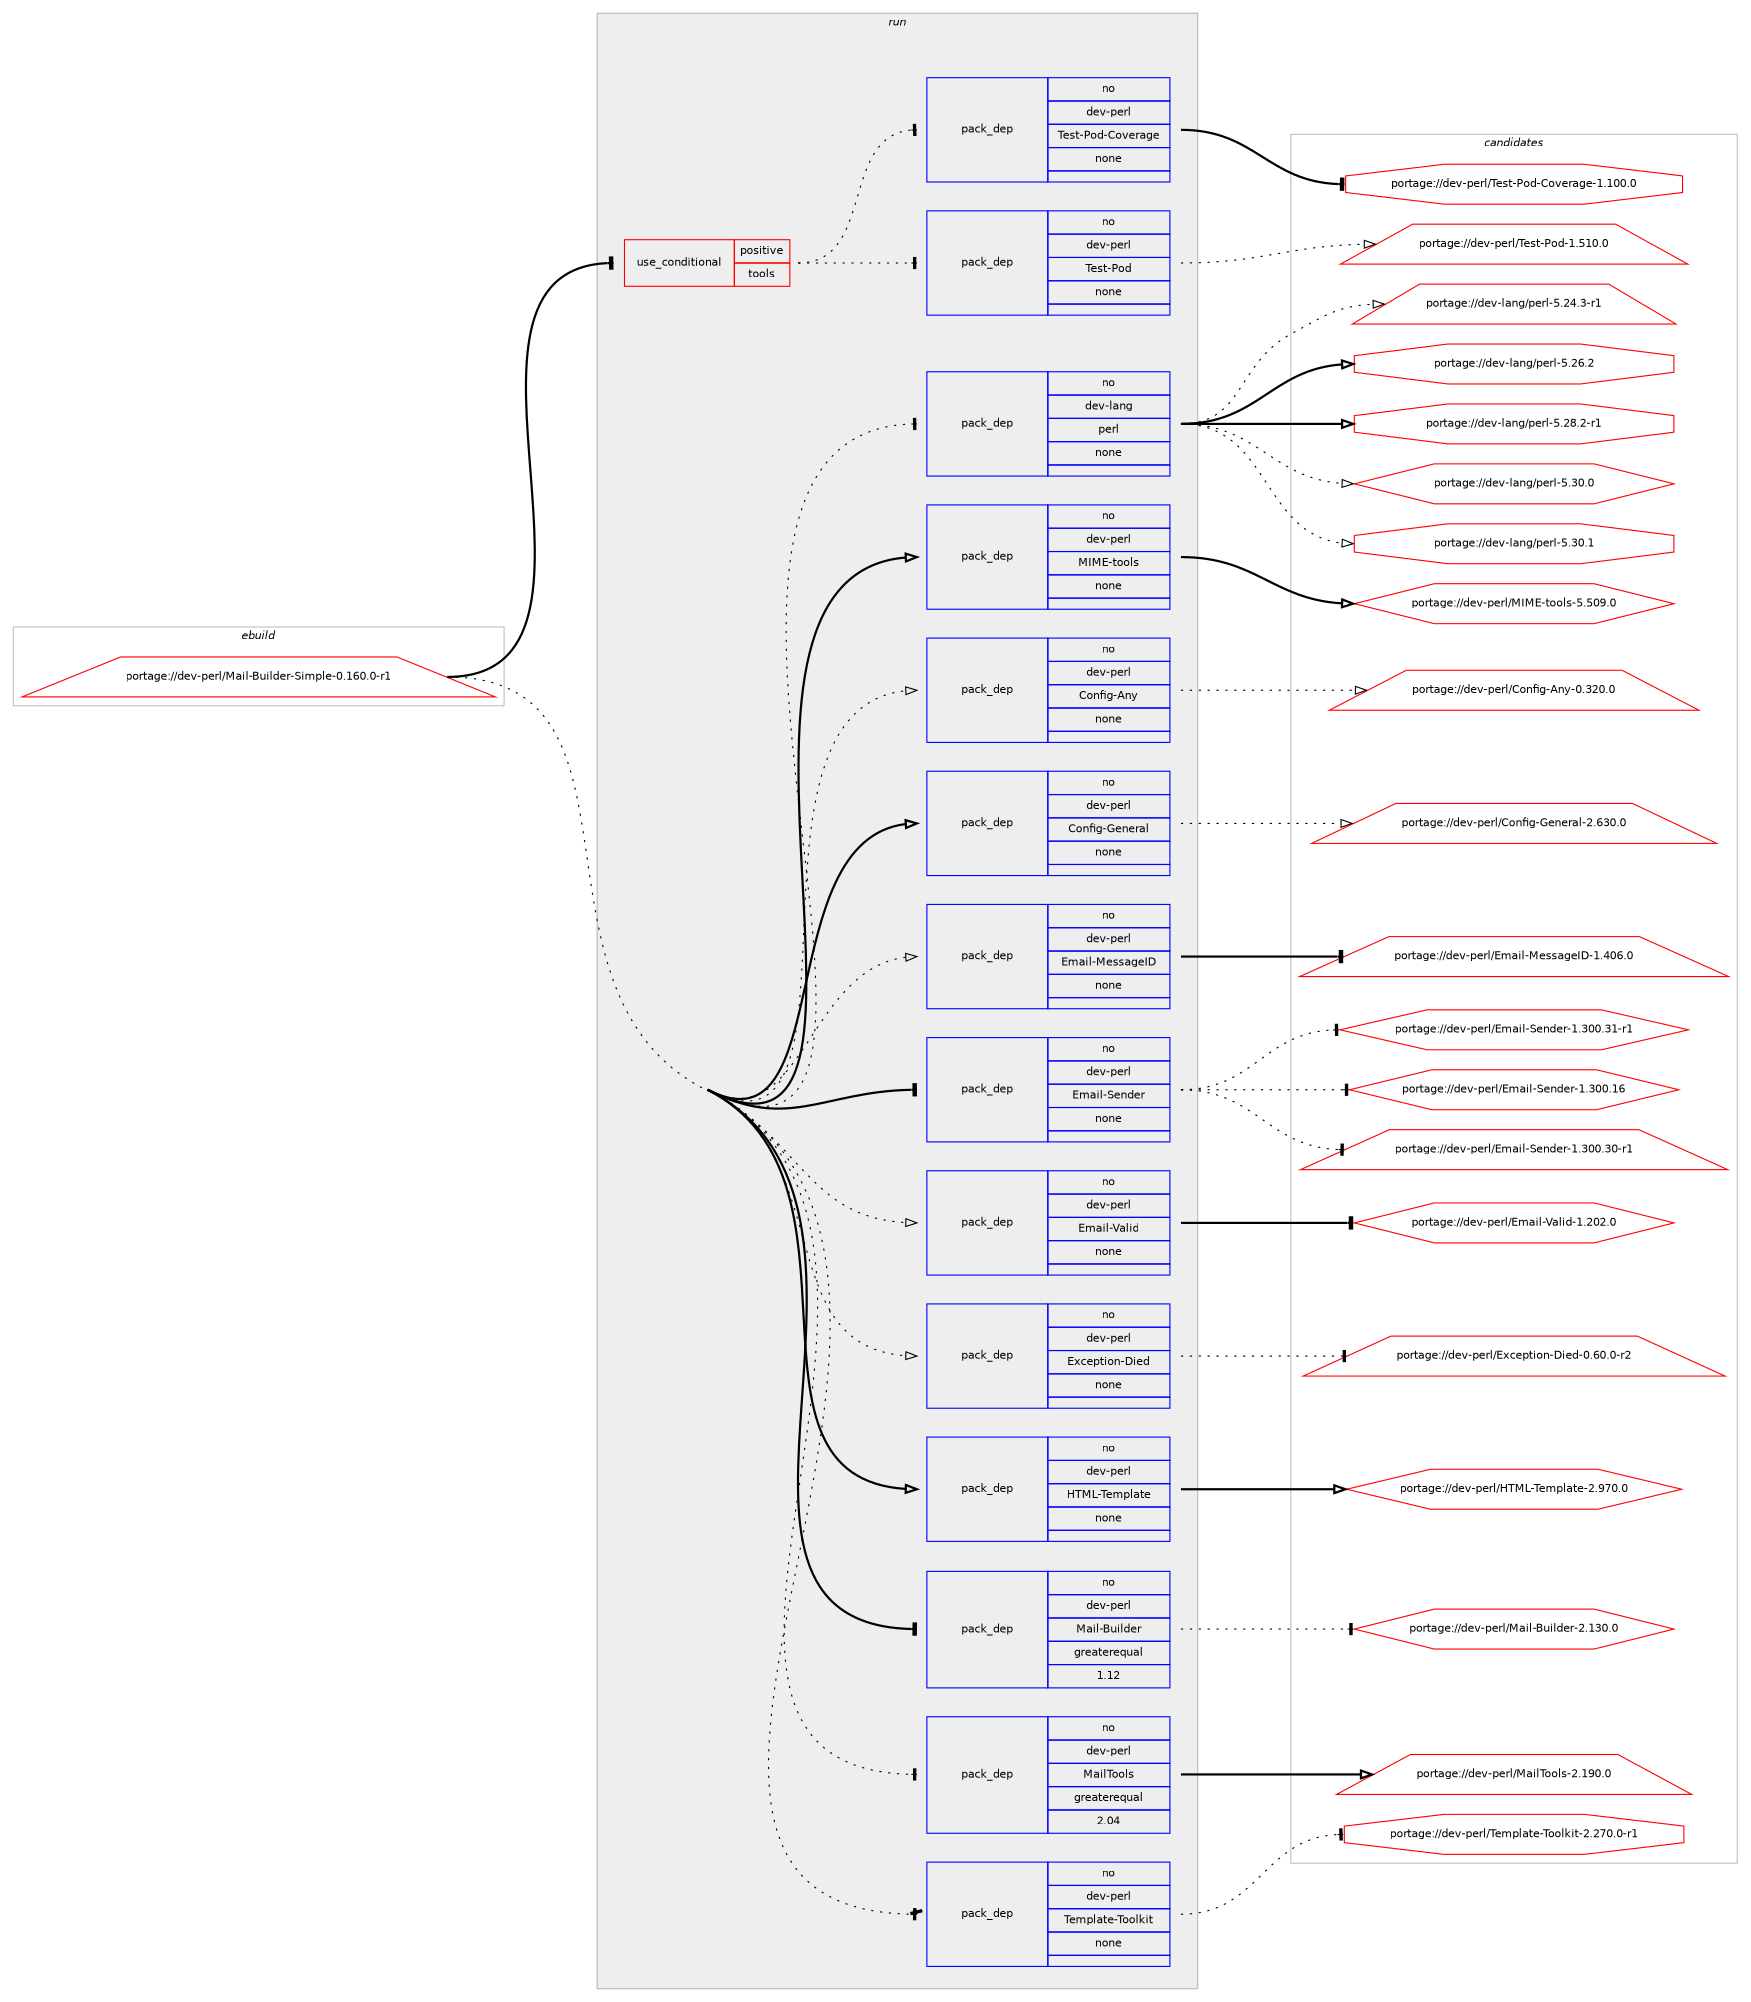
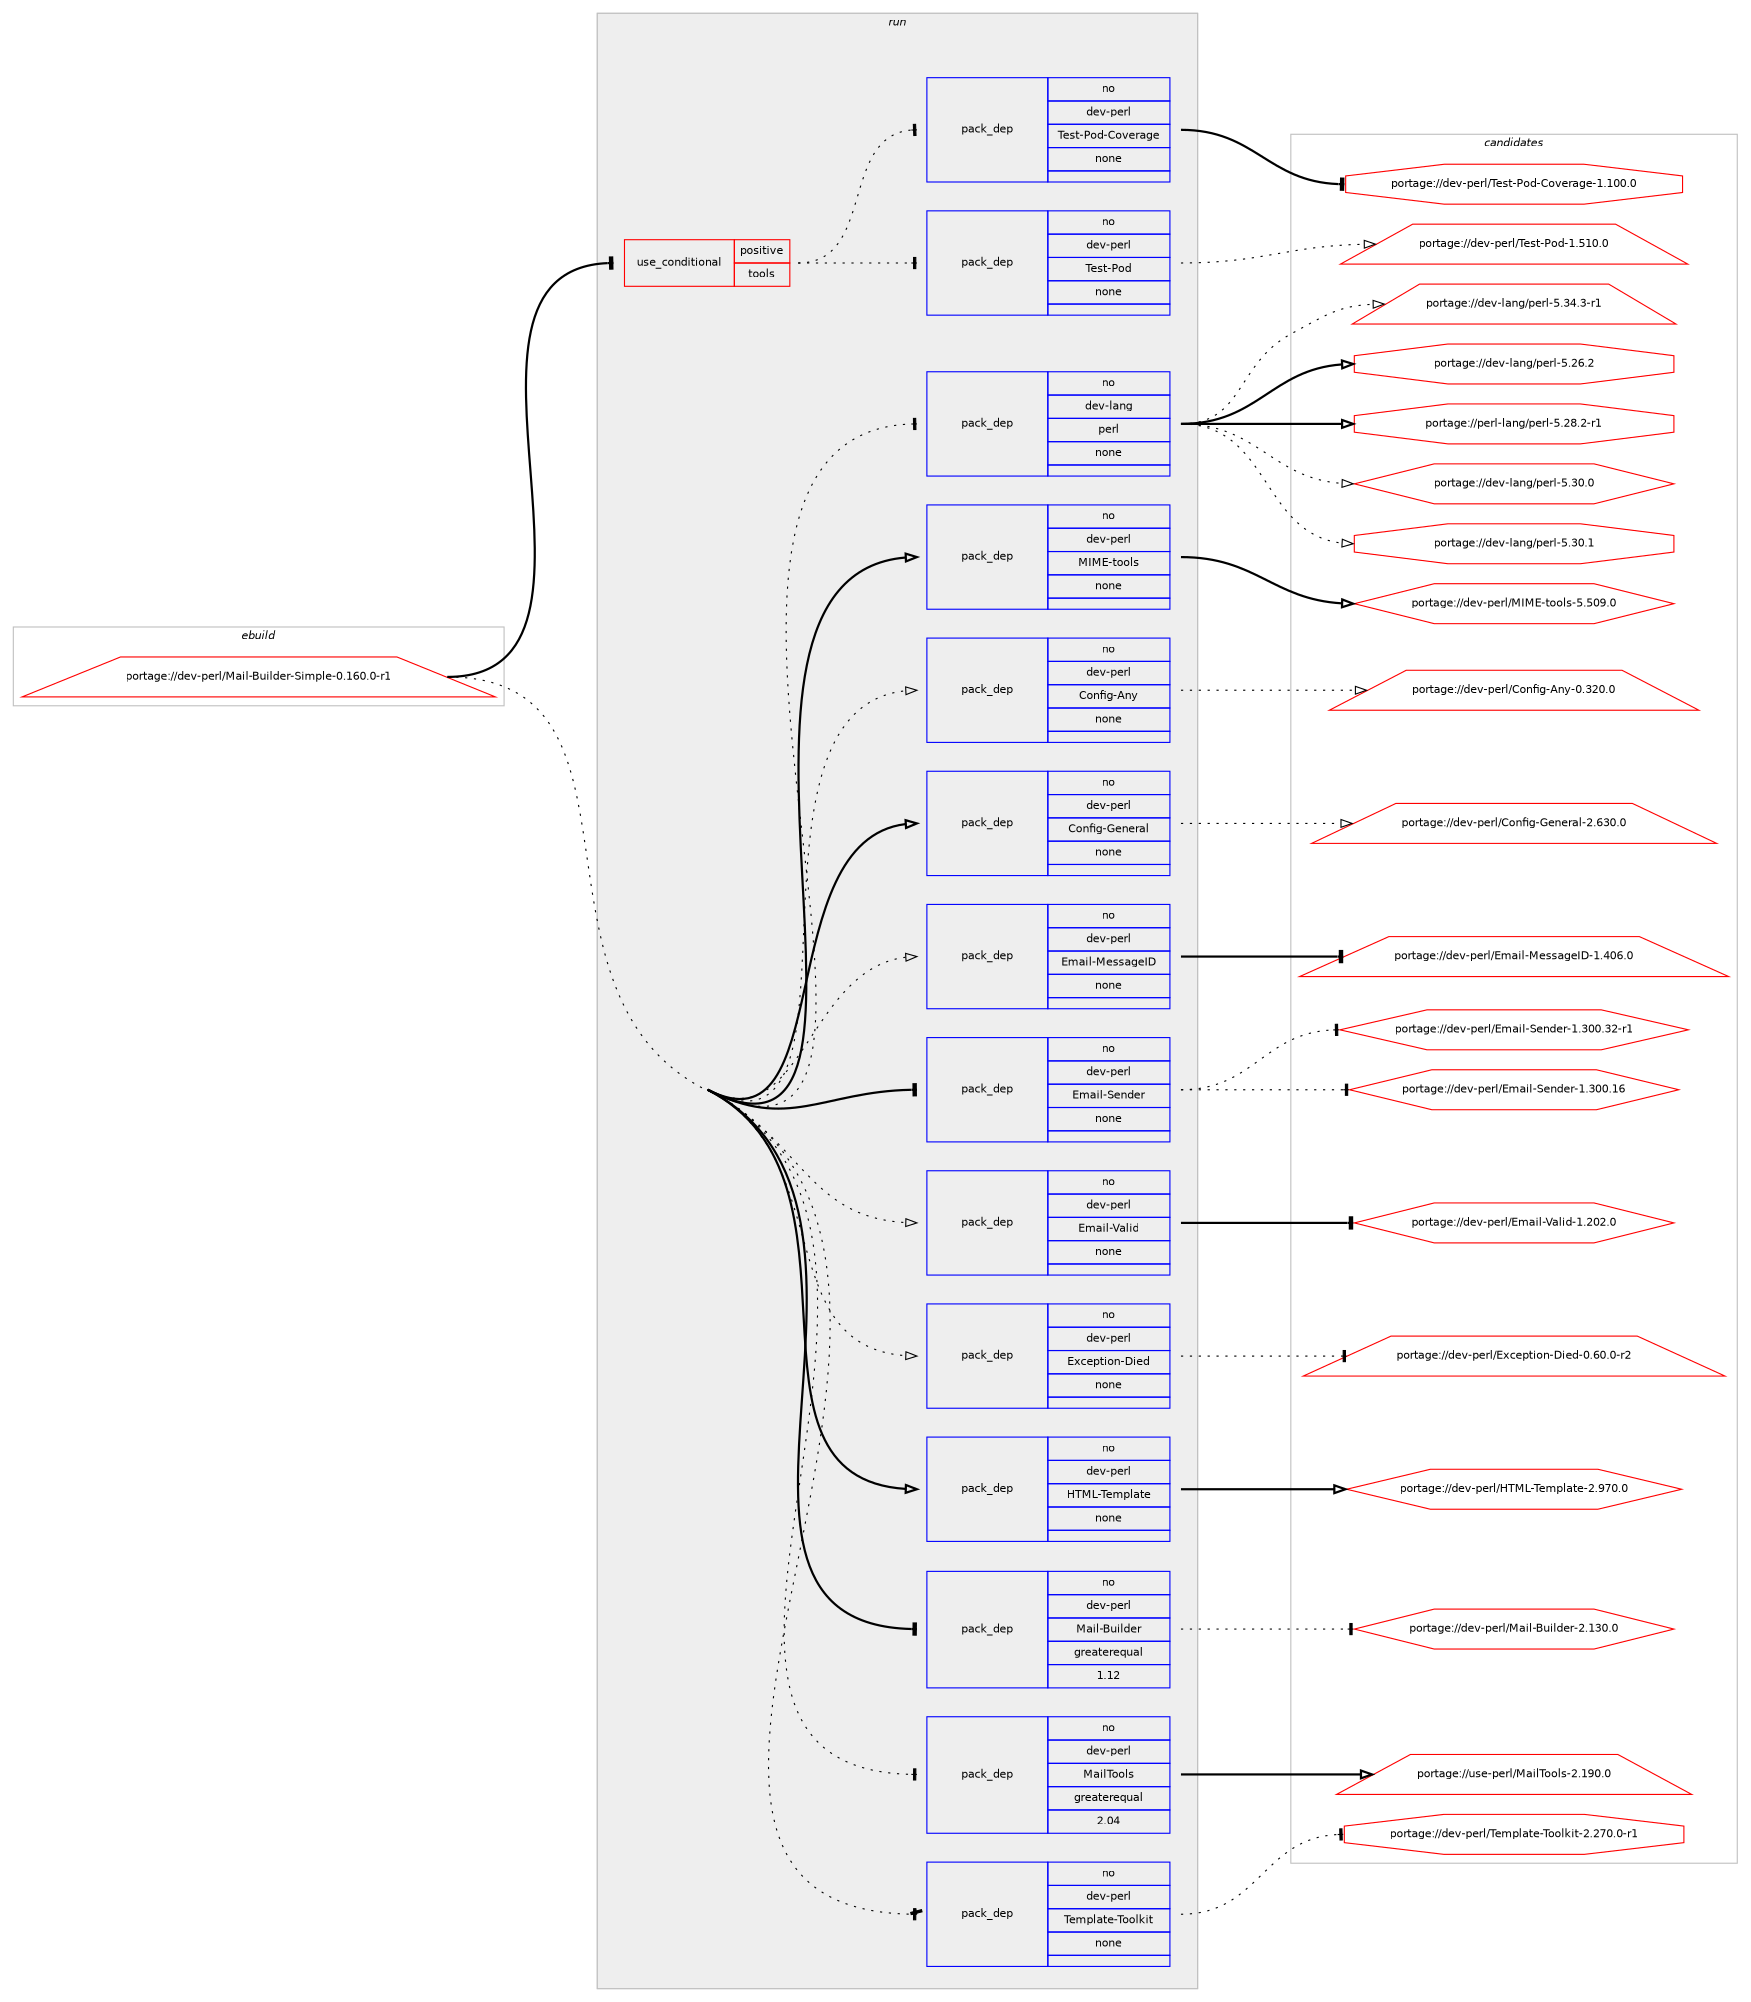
(1514, 304) -> (1514, 304)
(1514, 424) -> (1514, 424)
(1514, 1030) -> (1514, 1030)
(1514, 1150) -> none
(1514, 1774) -> (1514, 1774)
